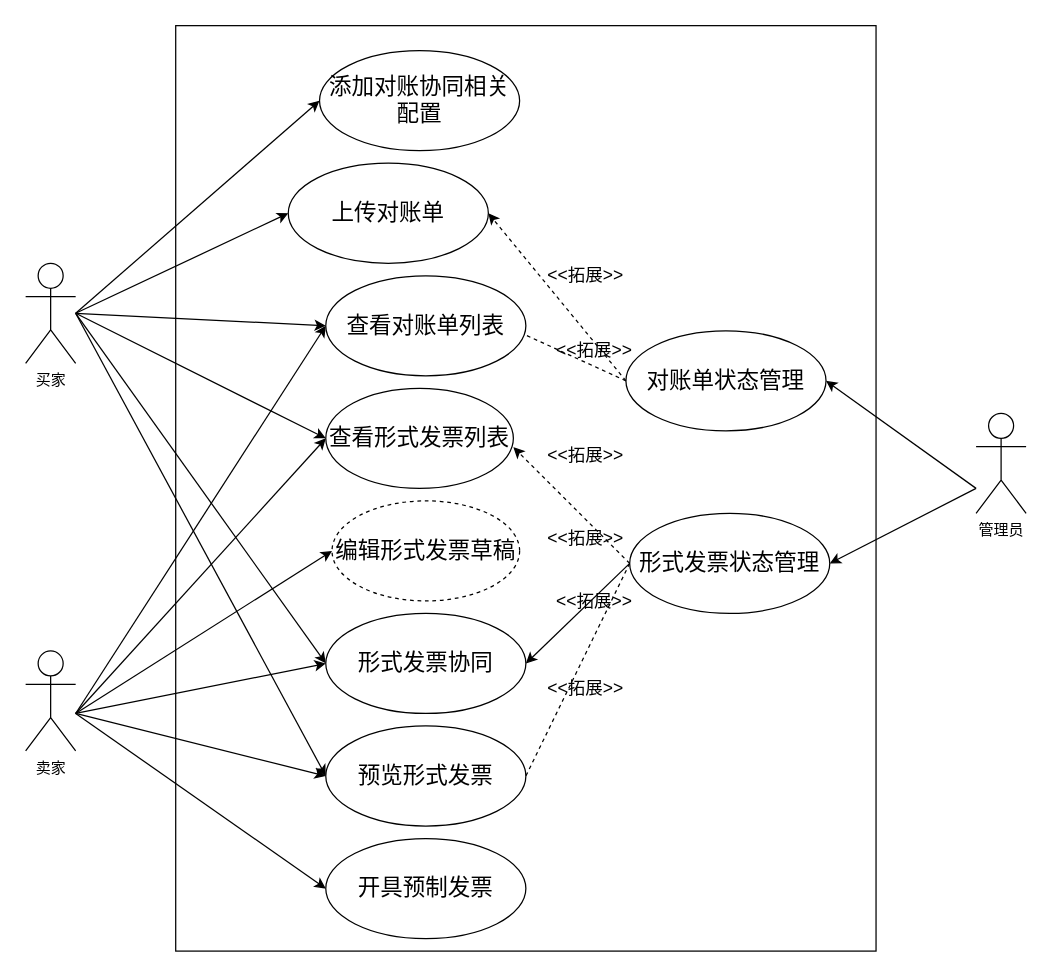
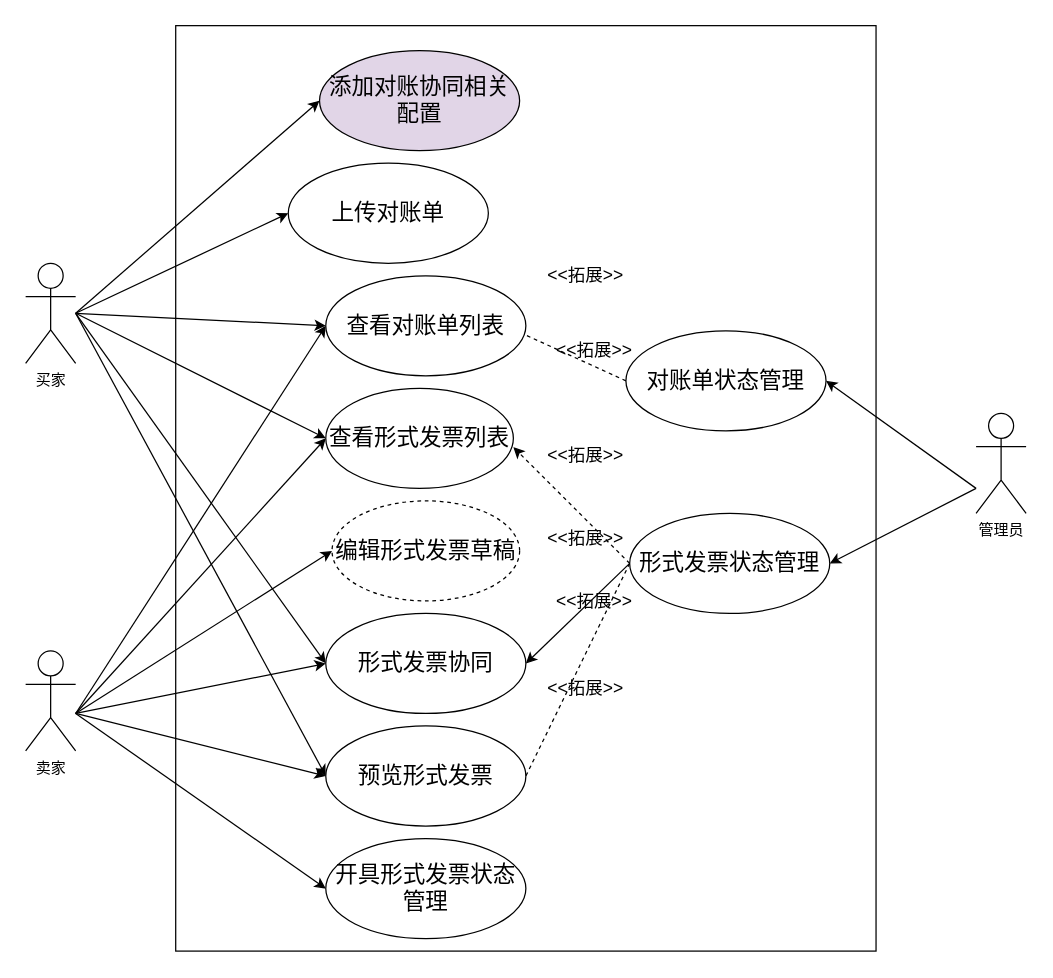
(419, 101) -> (419, 101)
(559, 300) -> none
(426, 888) -> (426, 888)
